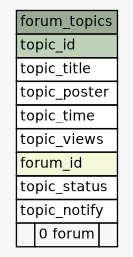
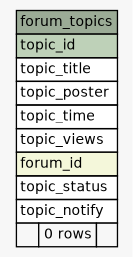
(67, 234) -> (68, 234)
